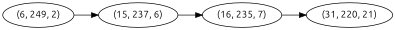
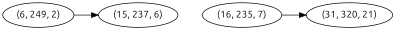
(187, 15) -> none
(349, 15) -> (349, 15)
